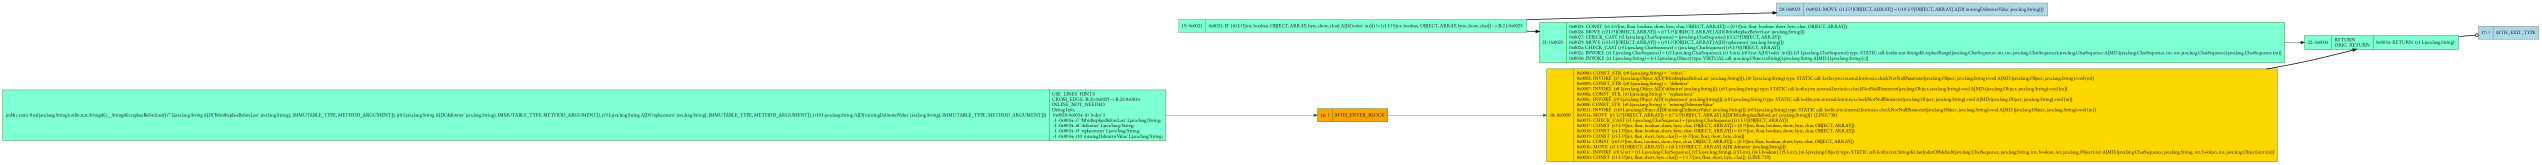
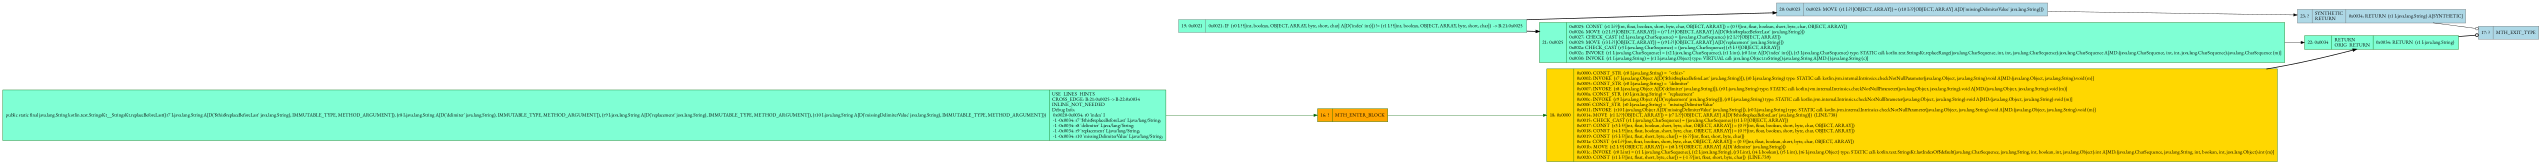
none -> (2382, 16)
